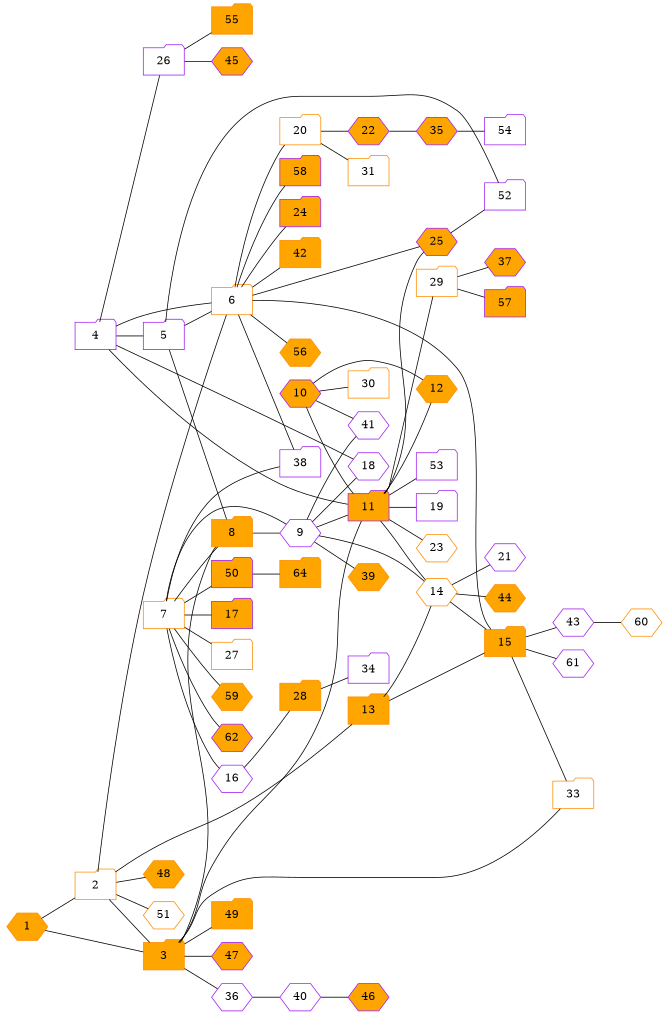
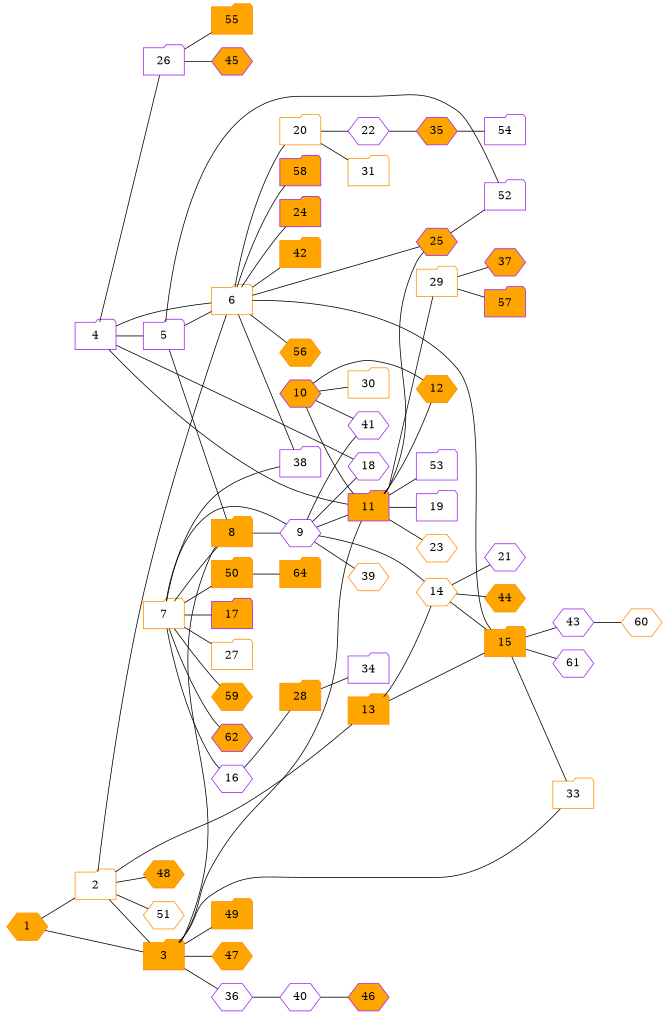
(369, 131) -> (369, 131)
(403, 551) -> none
(232, 574) -> (232, 574)
(369, 577) -> (369, 577)
(232, 956) -> (232, 956)
